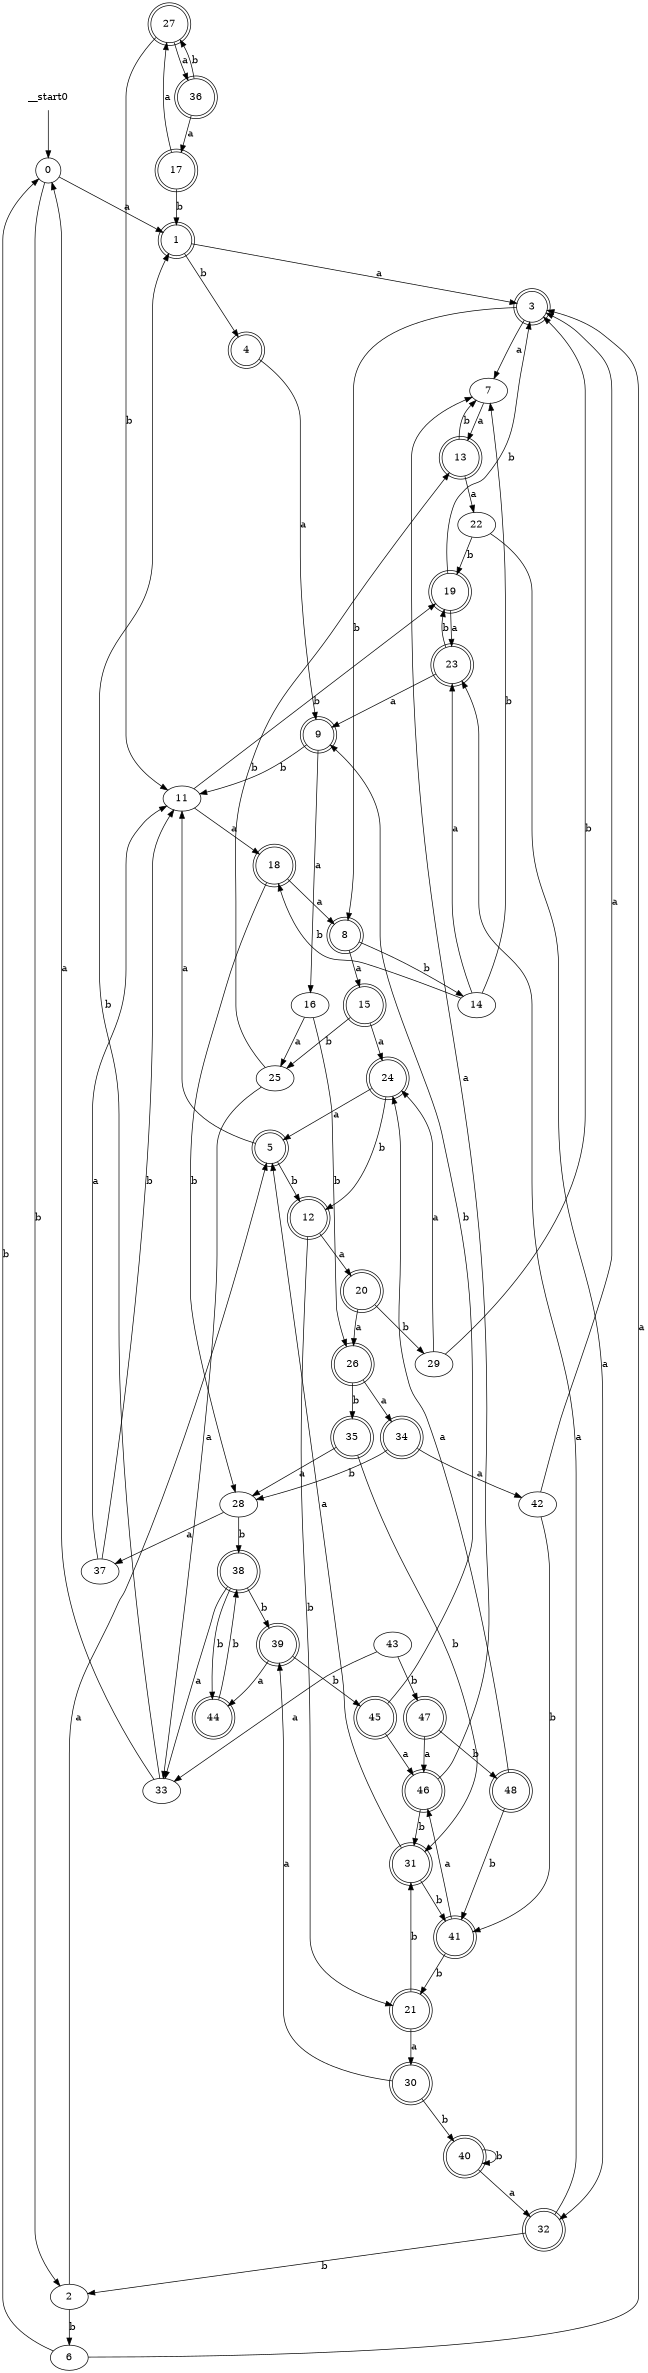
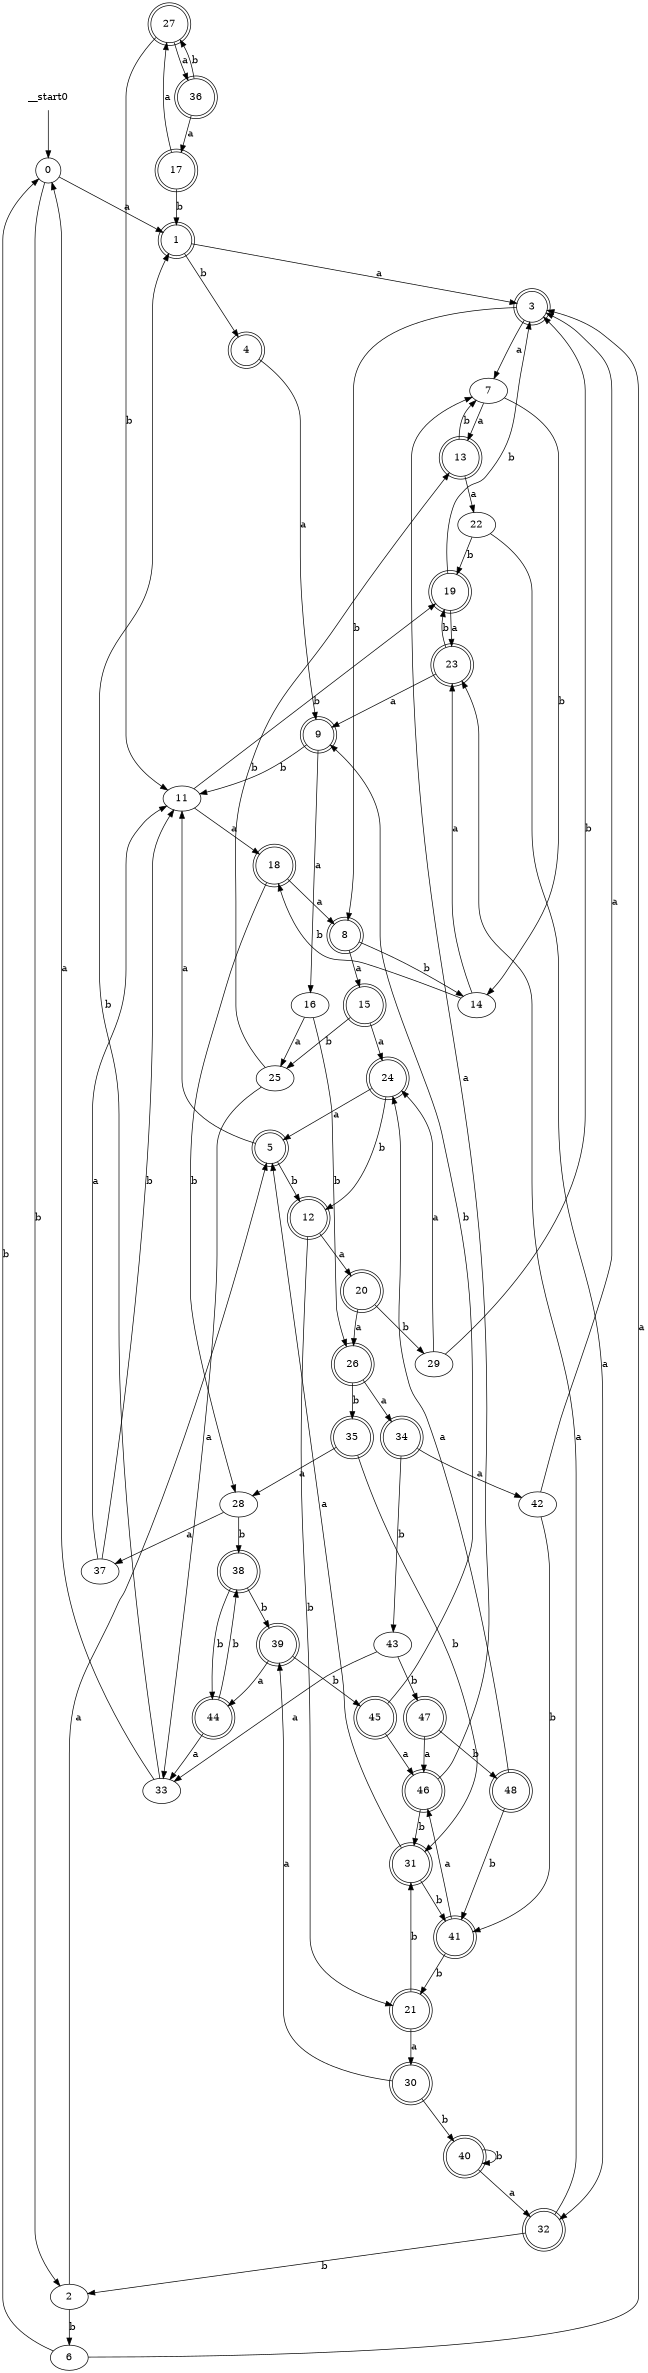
(505, 703) -> (559, 690)
(327, 1478) -> (397, 1540)
(194, 1678) -> (189, 1754)
